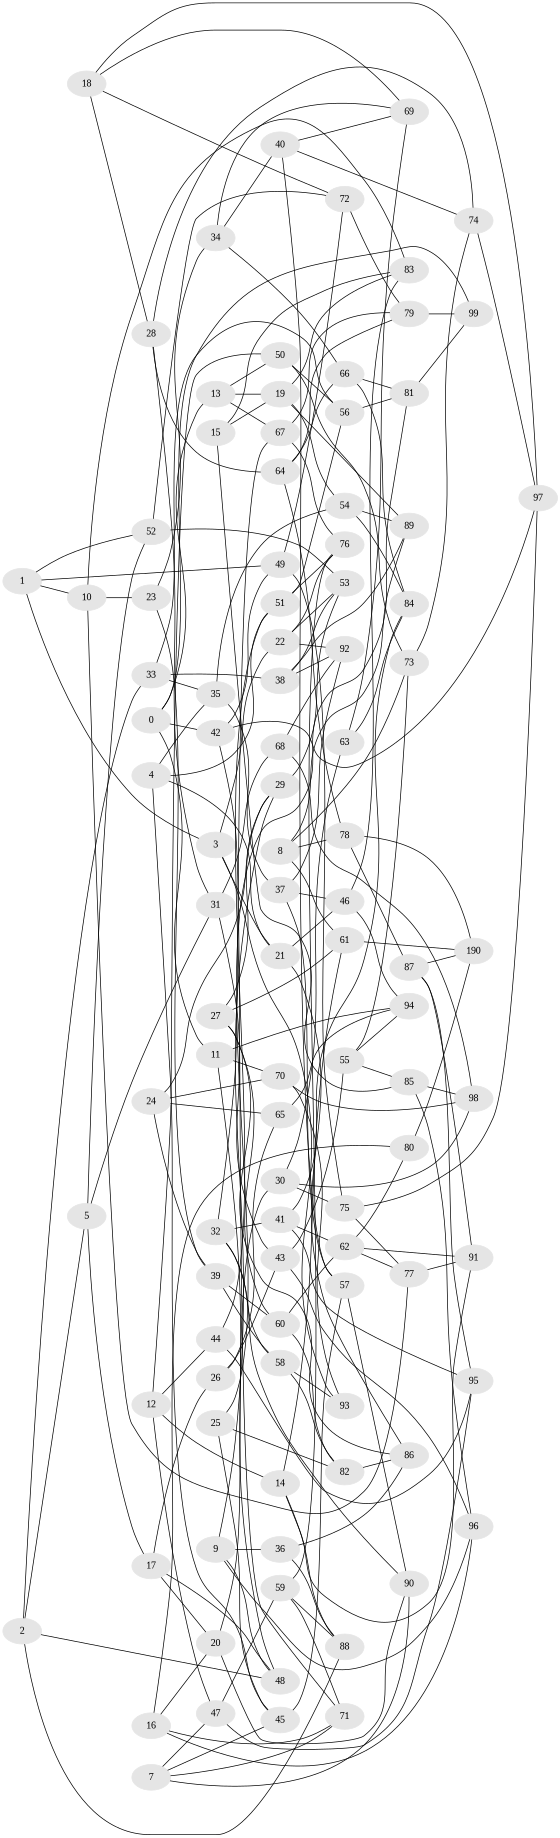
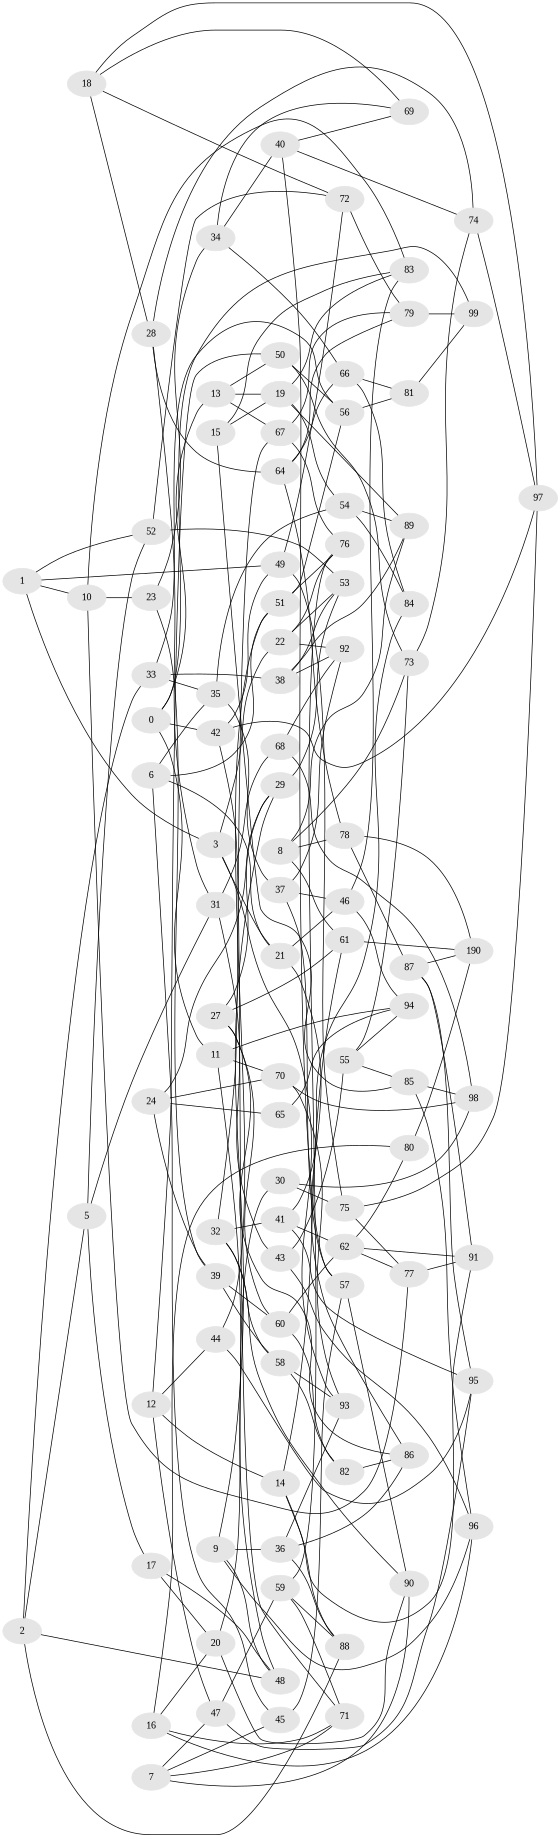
(345, 742) -> none
(151, 775) -> (151, 775)
(216, 1378) -> none
(216, 1423) -> none
none -> (307, 1490)
